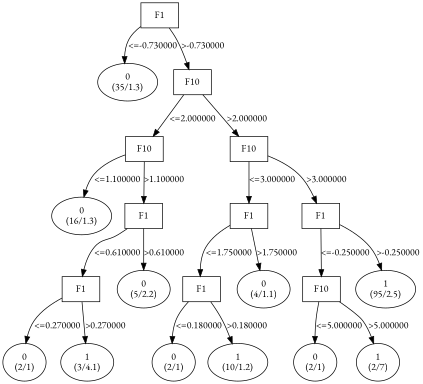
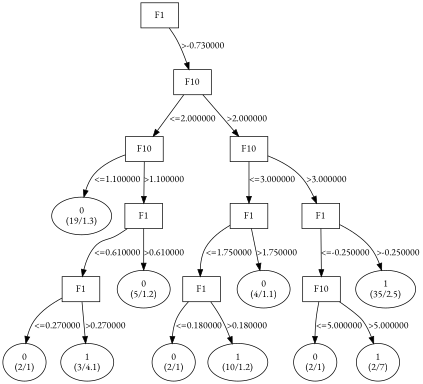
(128, 82) -> none
(82, 216) -> (82, 216)
(144, 289) -> (144, 289)
(386, 289) -> (386, 289)
